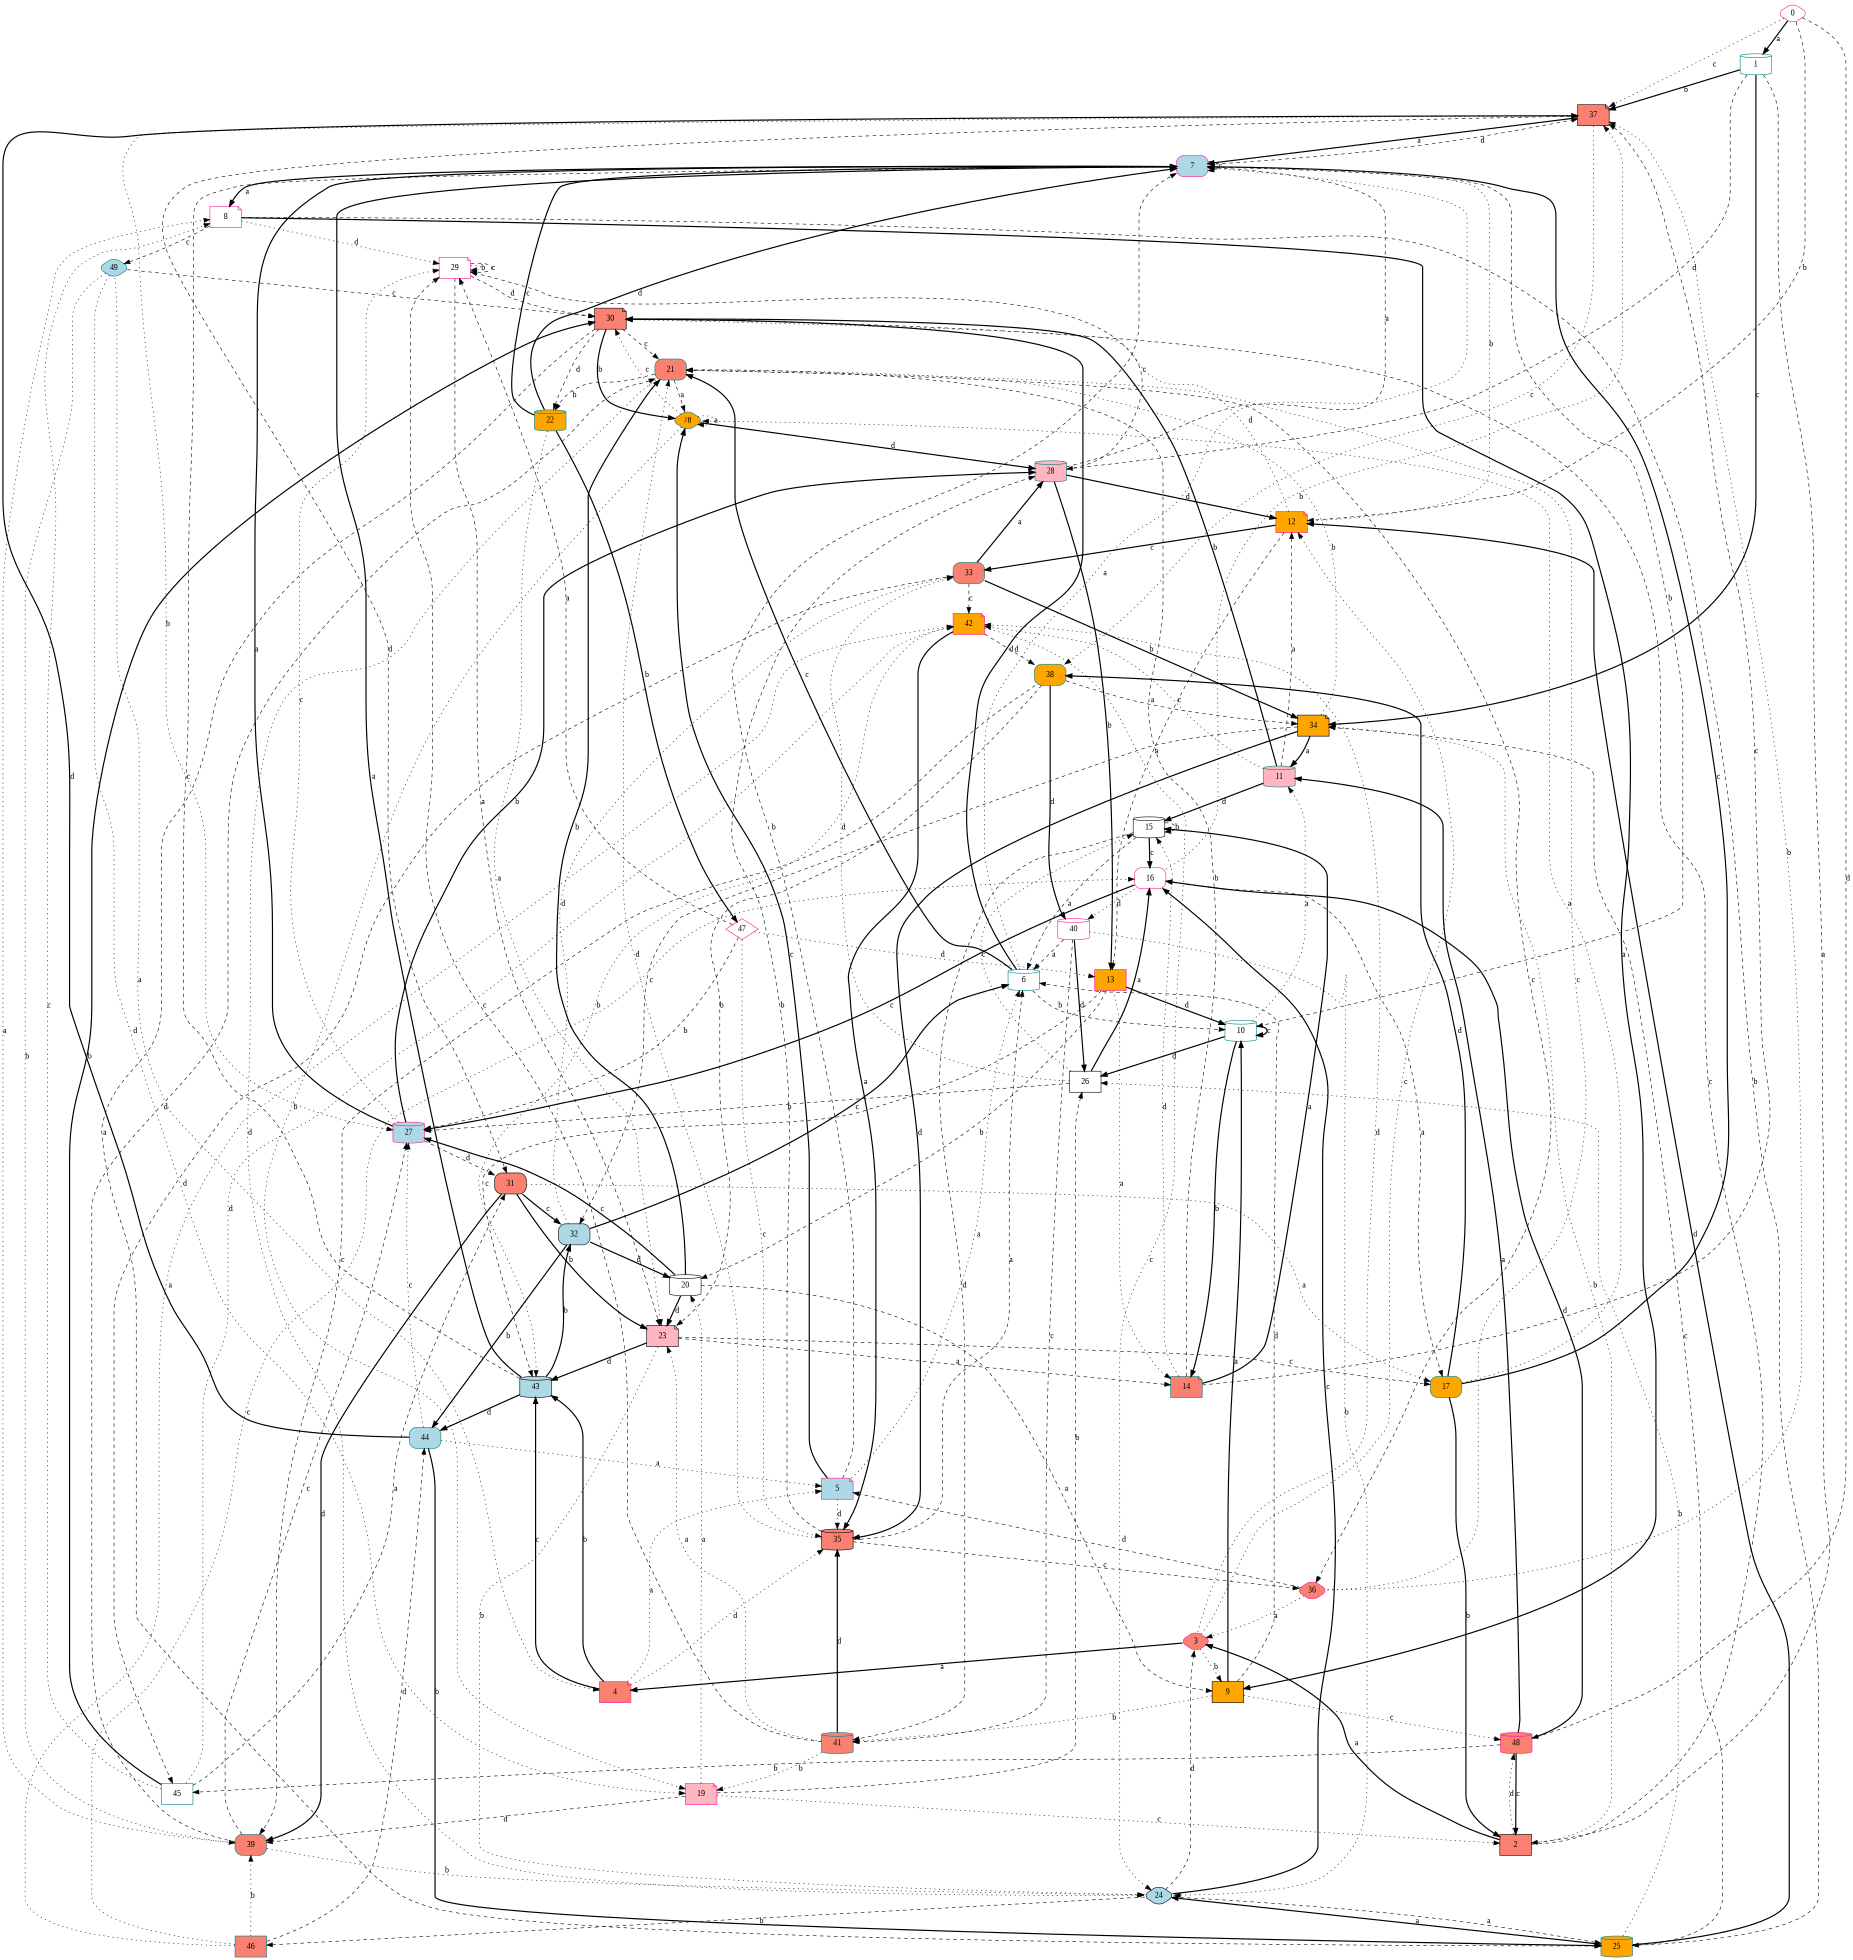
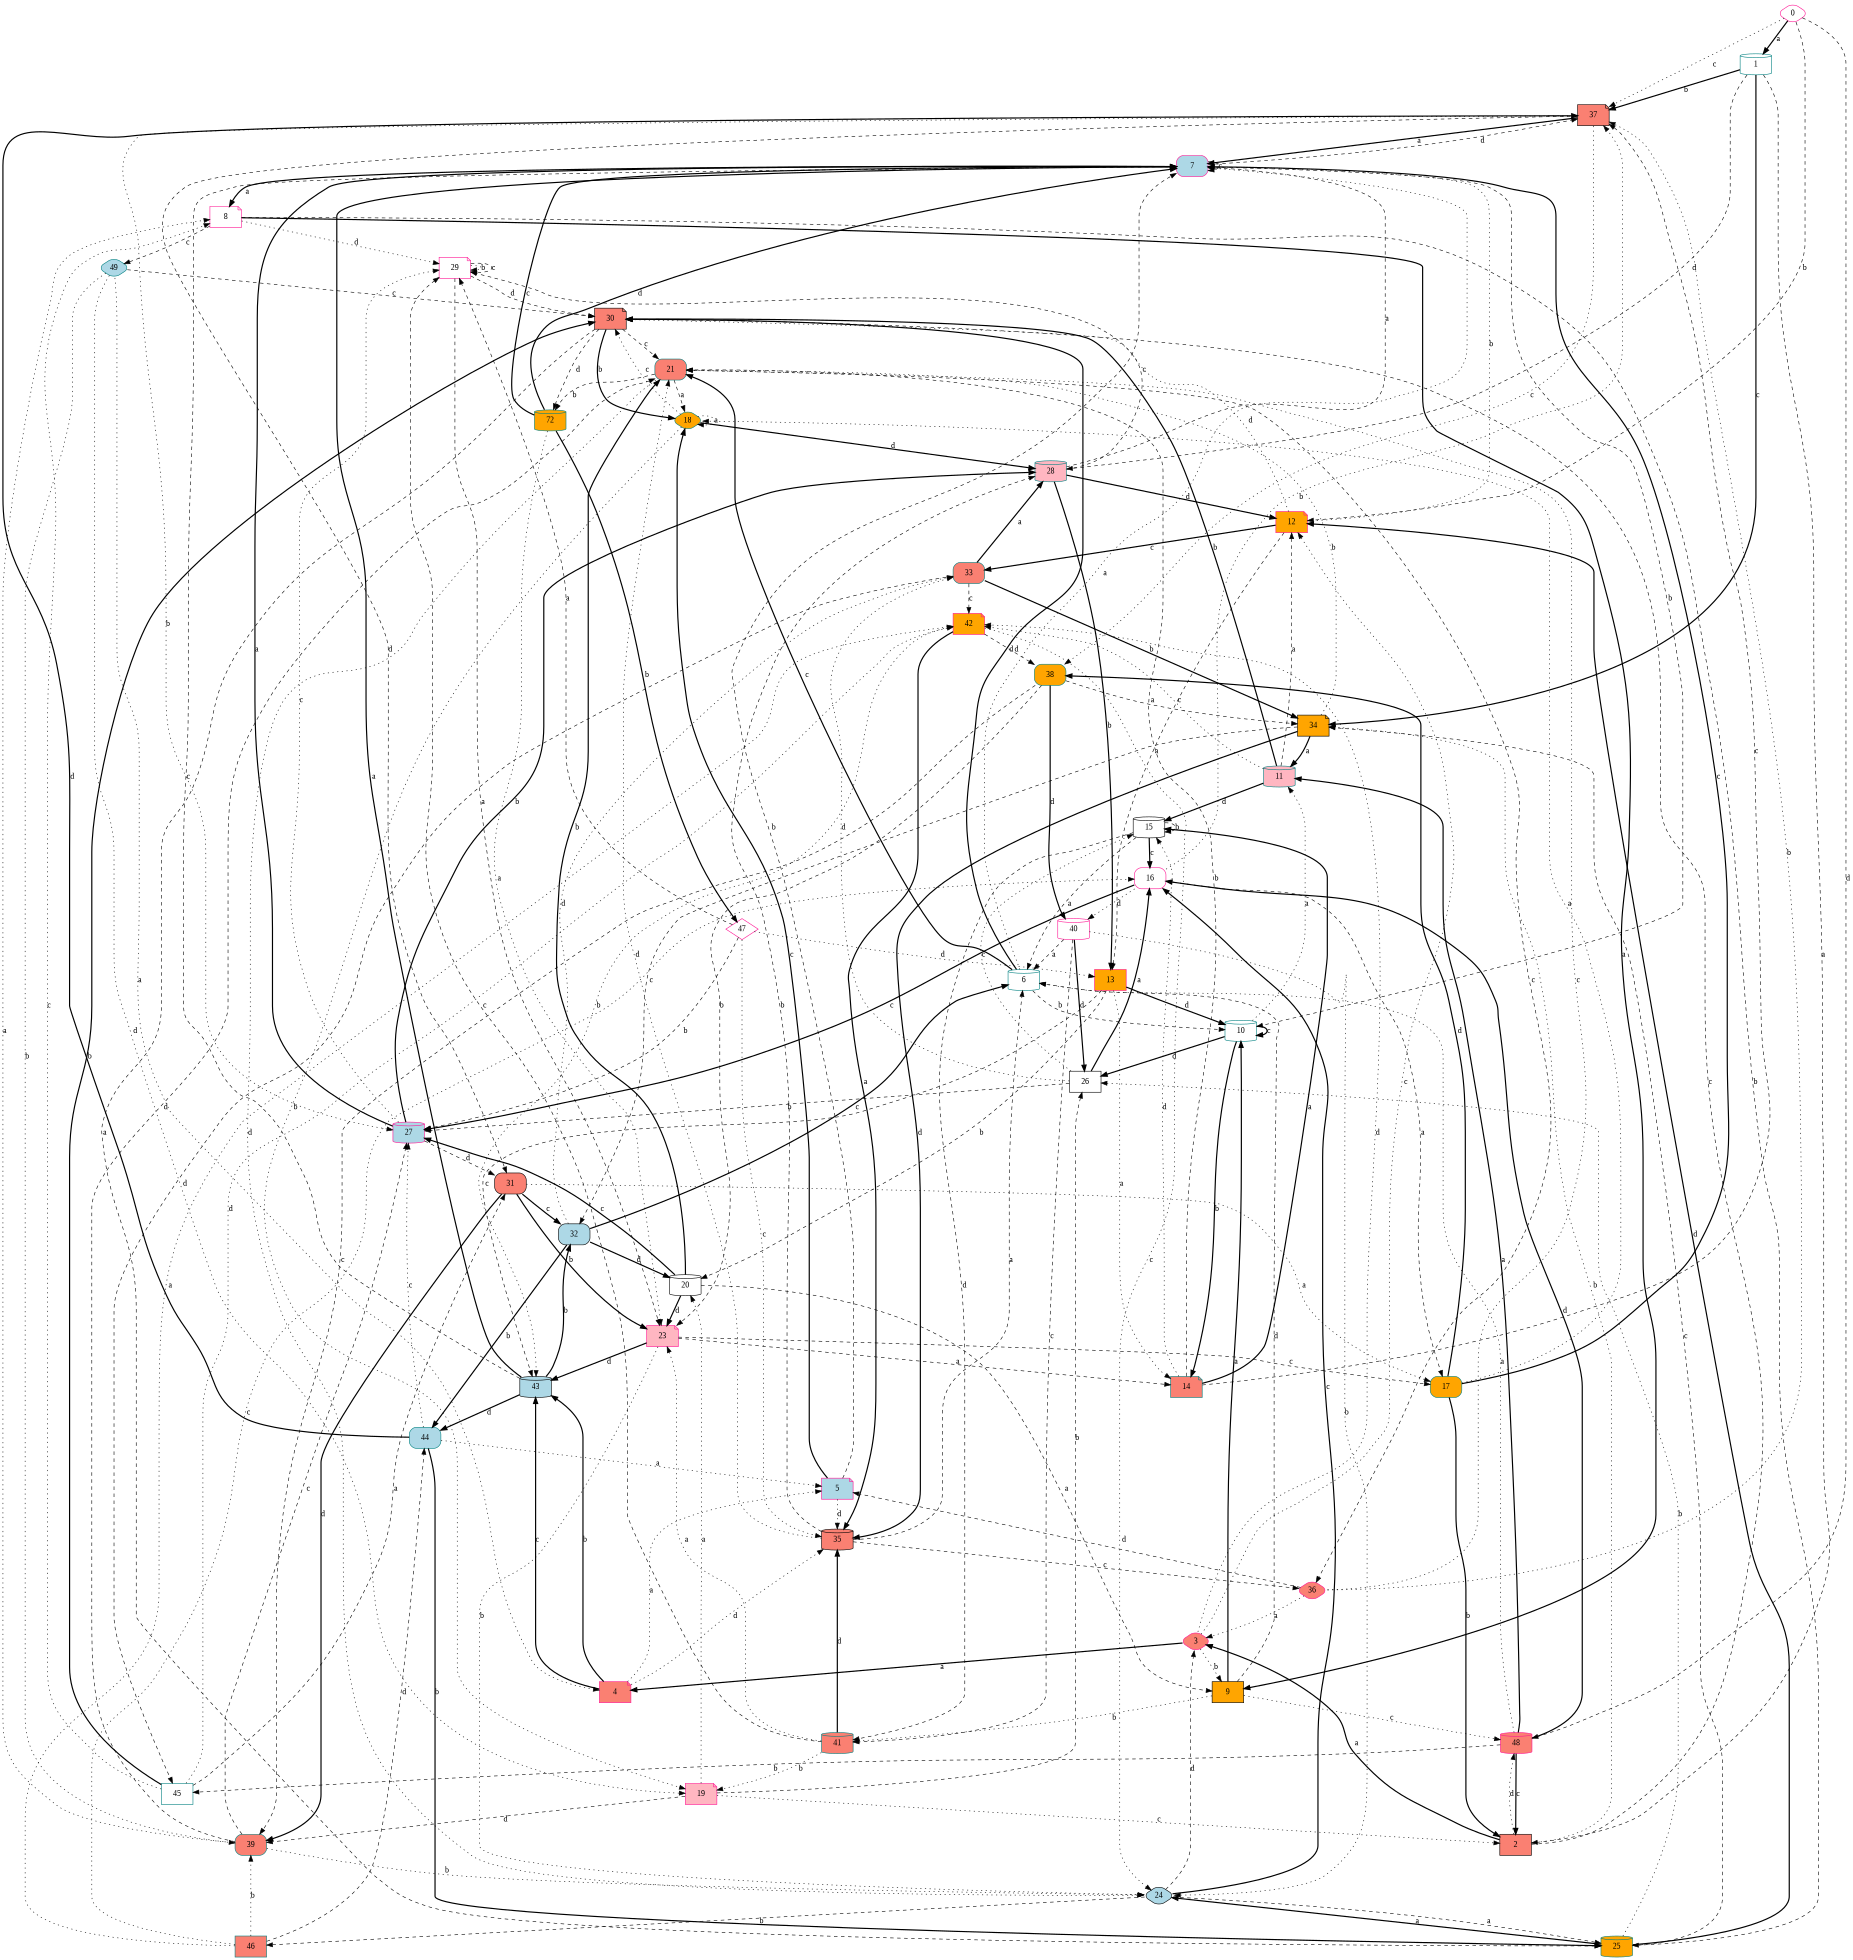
(550, 420) -> (550, 420)
(688, 420) -> (688, 420)
(971, 1251) -> (1443, 1191)
(662, 1336) -> (662, 1336)
